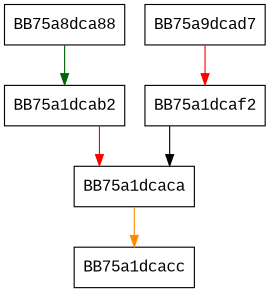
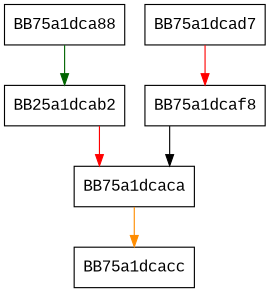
(65, 25) -> (65, 25)
(205, 25) -> (205, 25)
(65, 106) -> (65, 106)
(205, 106) -> (205, 106)
